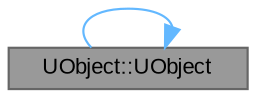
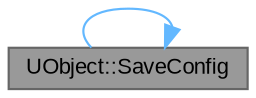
(128, 68) -> (128, 68)
